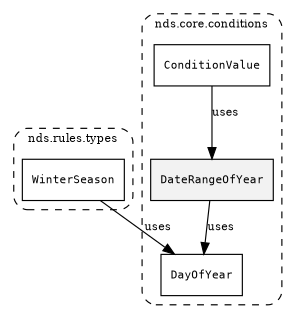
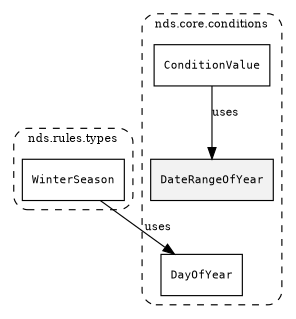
(207, 222) -> none
